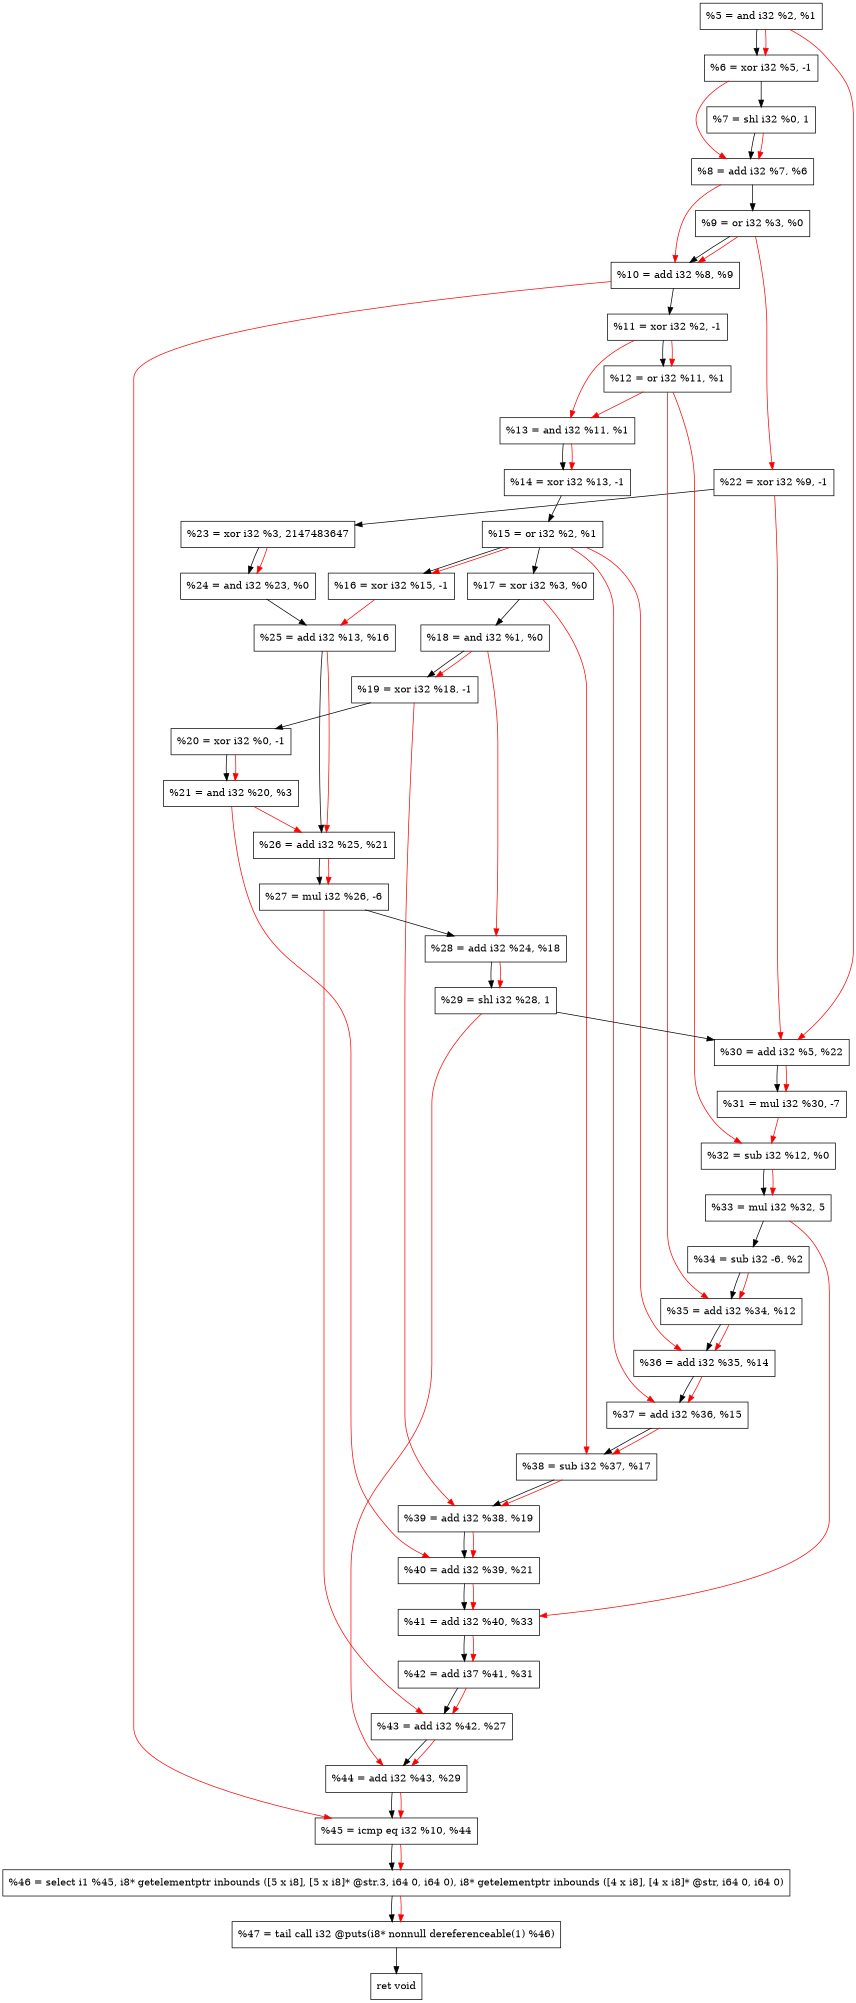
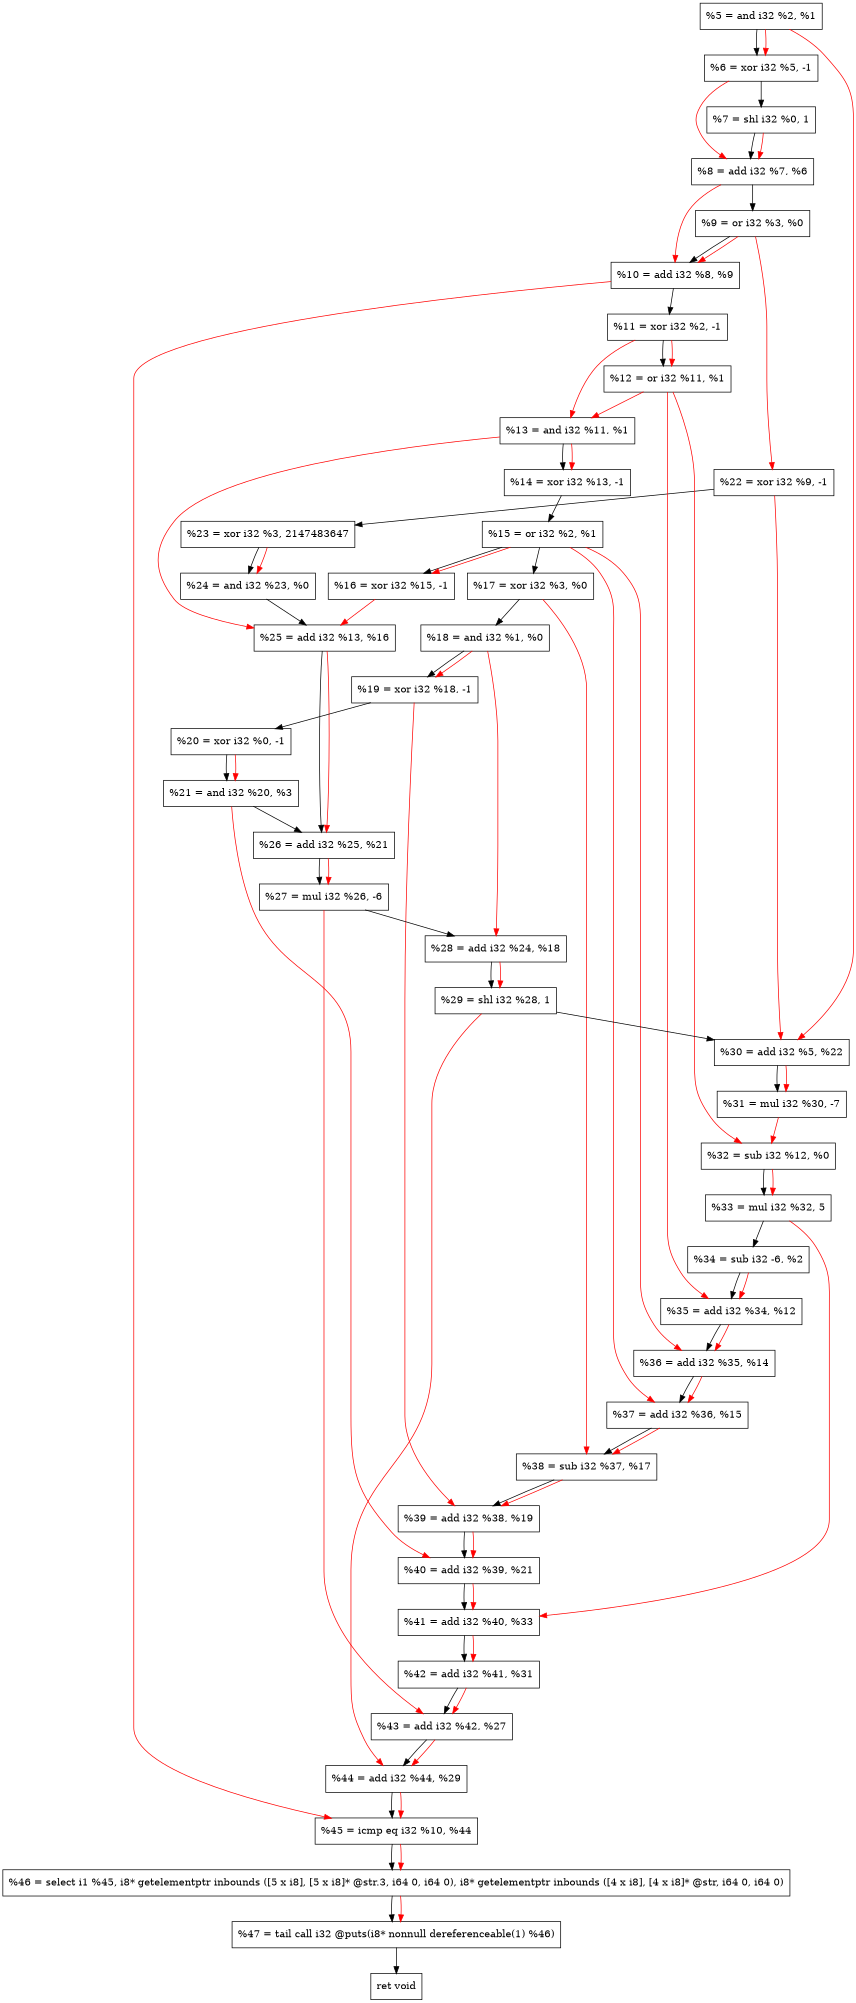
none -> (251, 481)
(274, 818) -> (274, 818)
(469, 1675) -> (469, 1675)
(396, 1779) -> (396, 1779)
